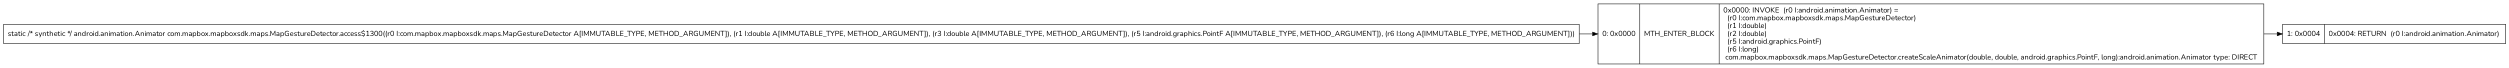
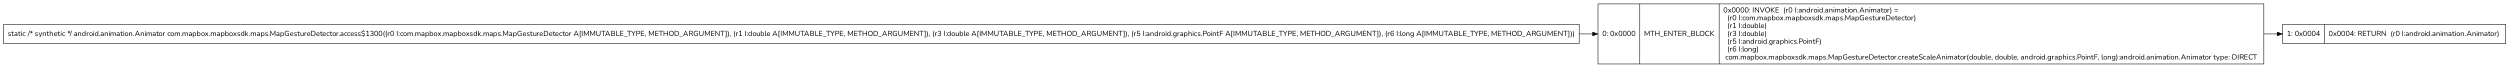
(1745, 34) -> (1745, 34)
